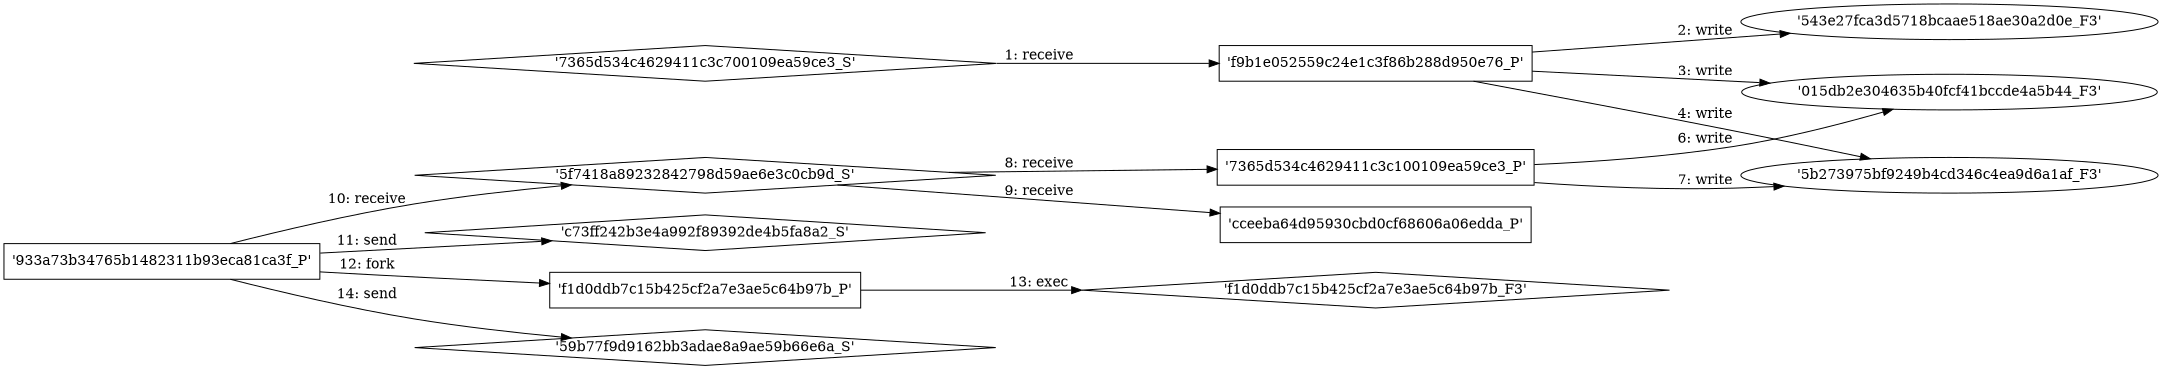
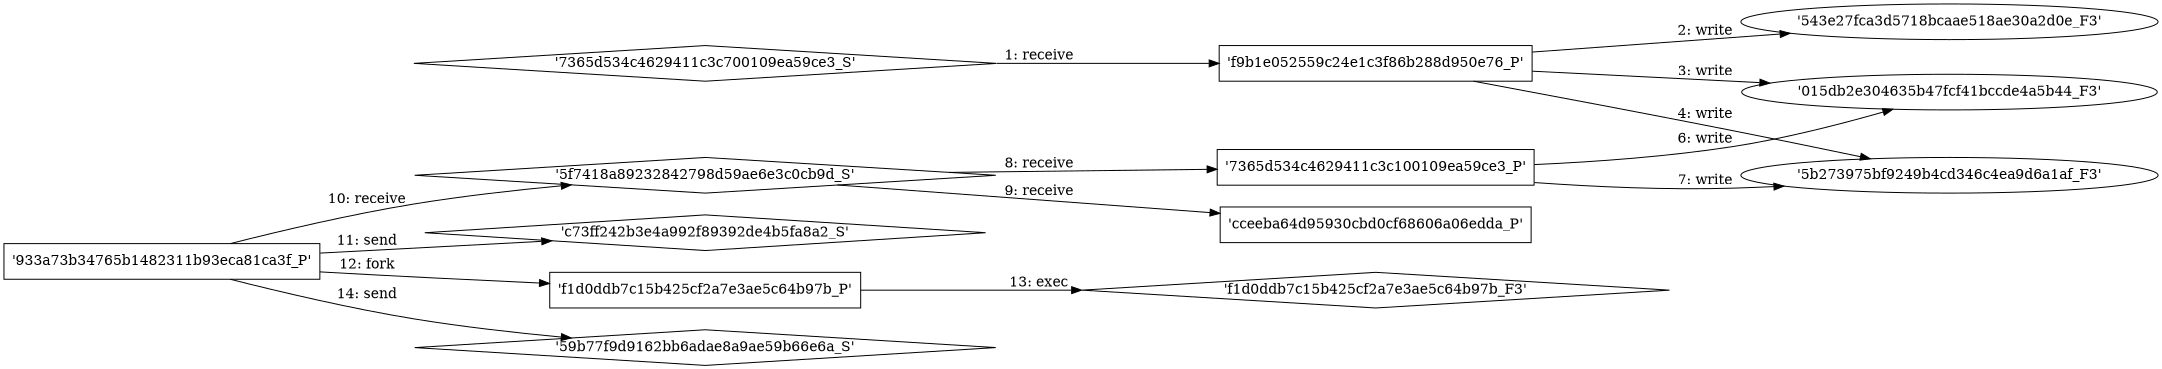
(1949, 92) -> (1949, 92)
(705, 348) -> (705, 348)
